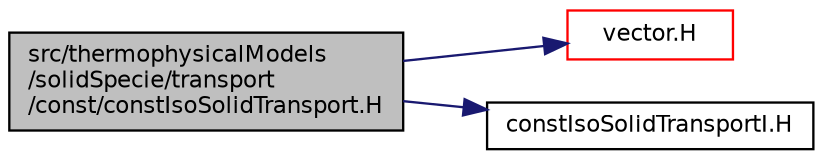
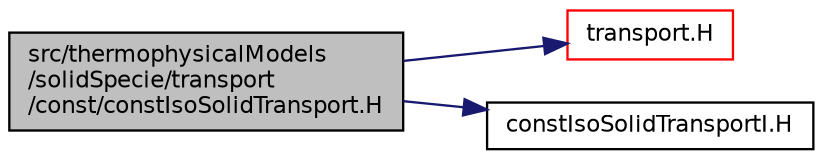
(650, 35) -> (650, 35)
